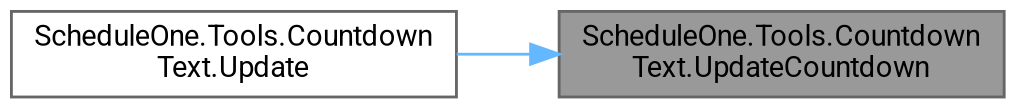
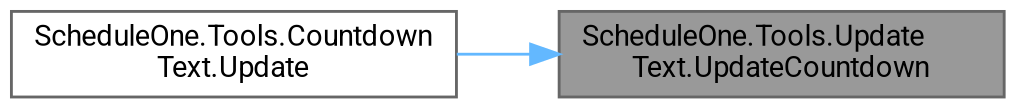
(782, 54) -> (782, 54)
